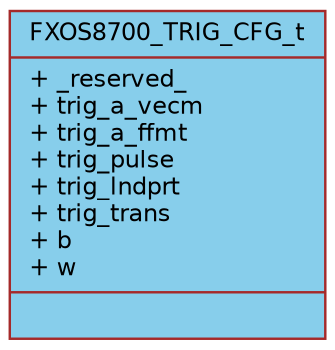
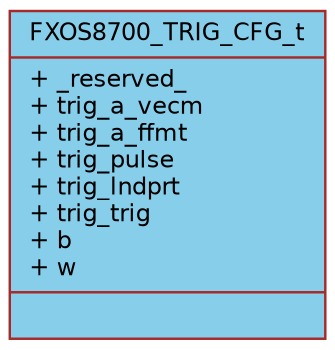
(100, 214) -> (90, 214)
